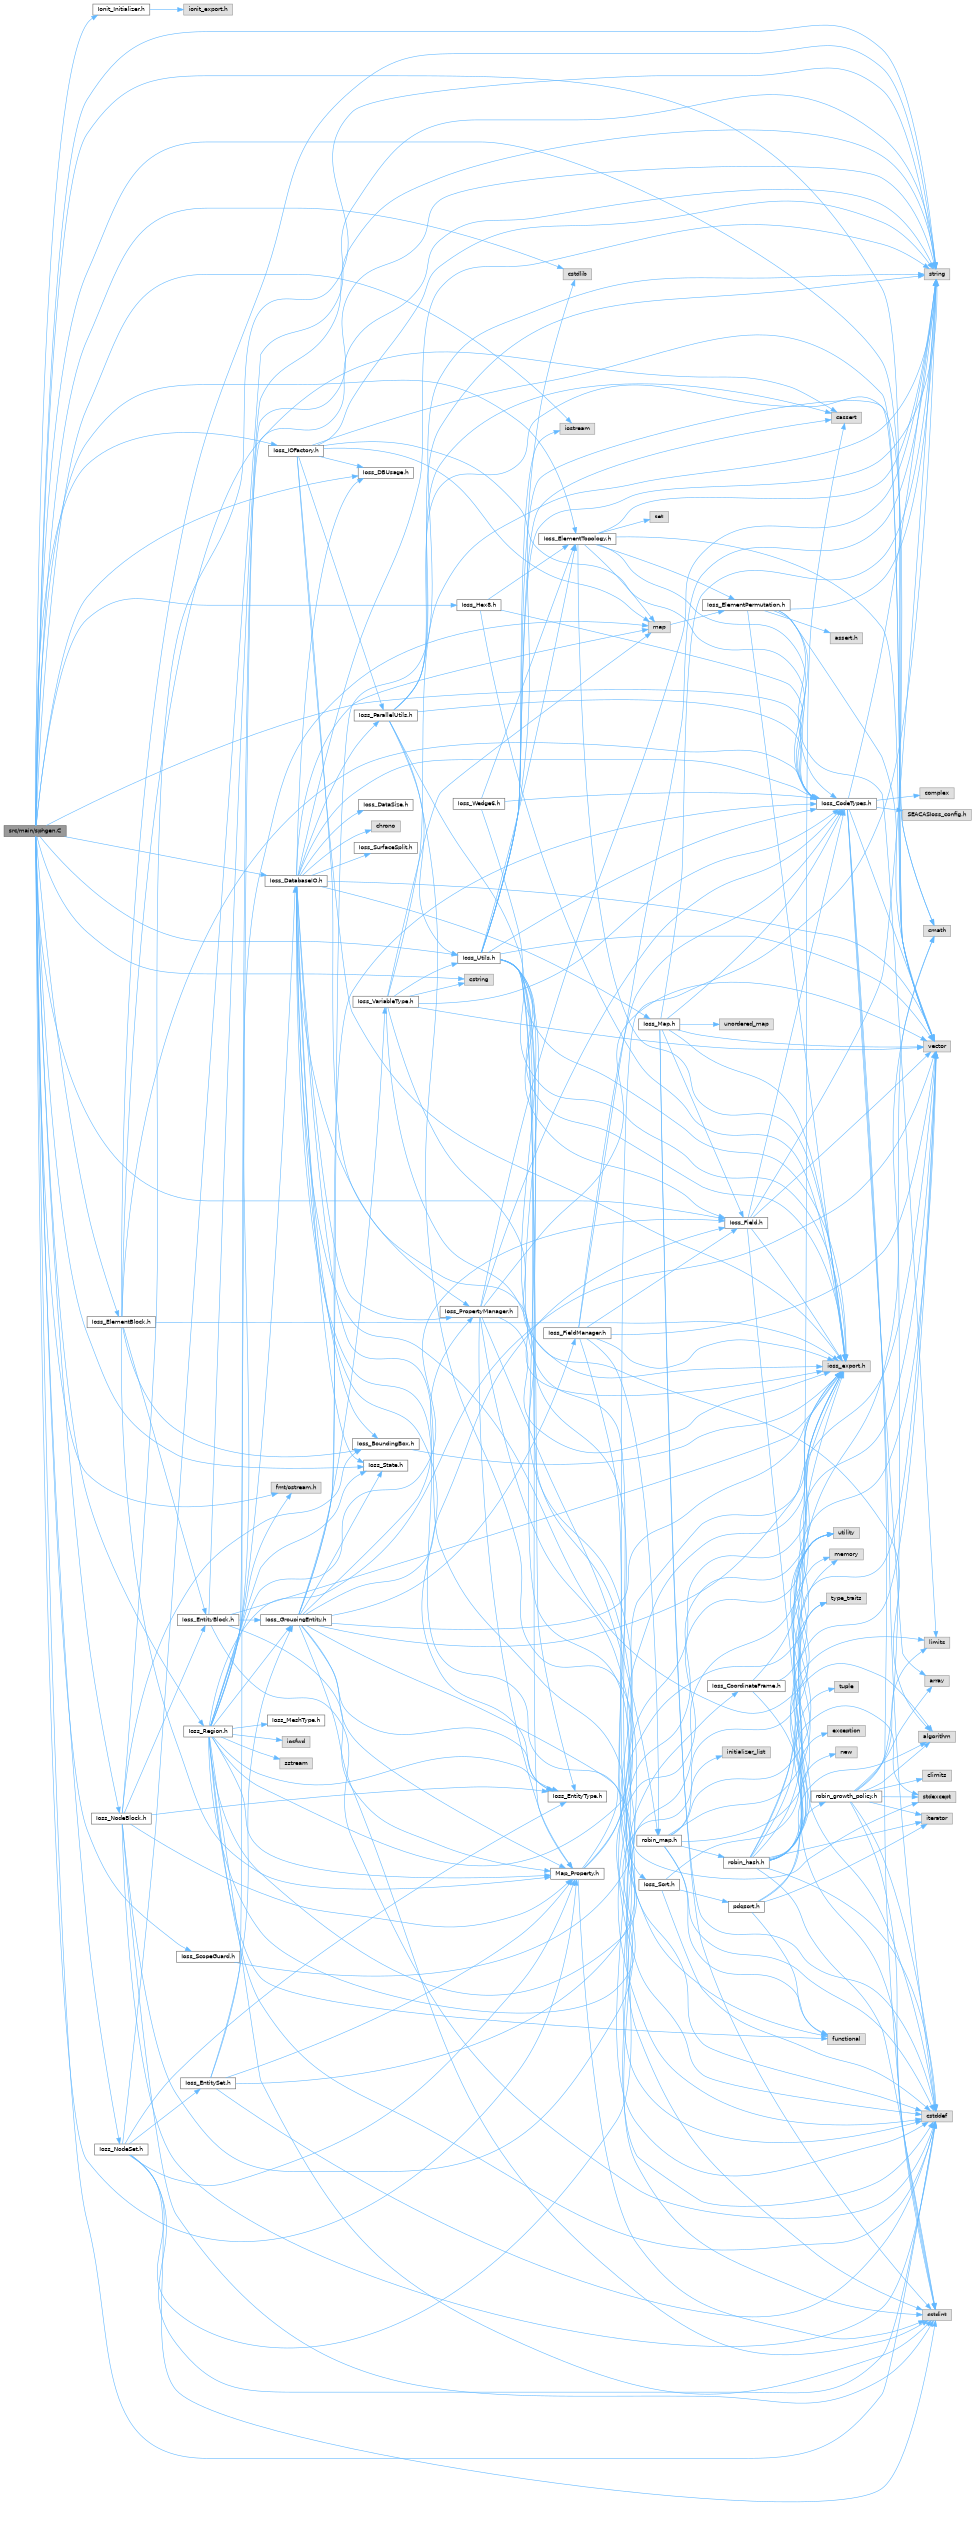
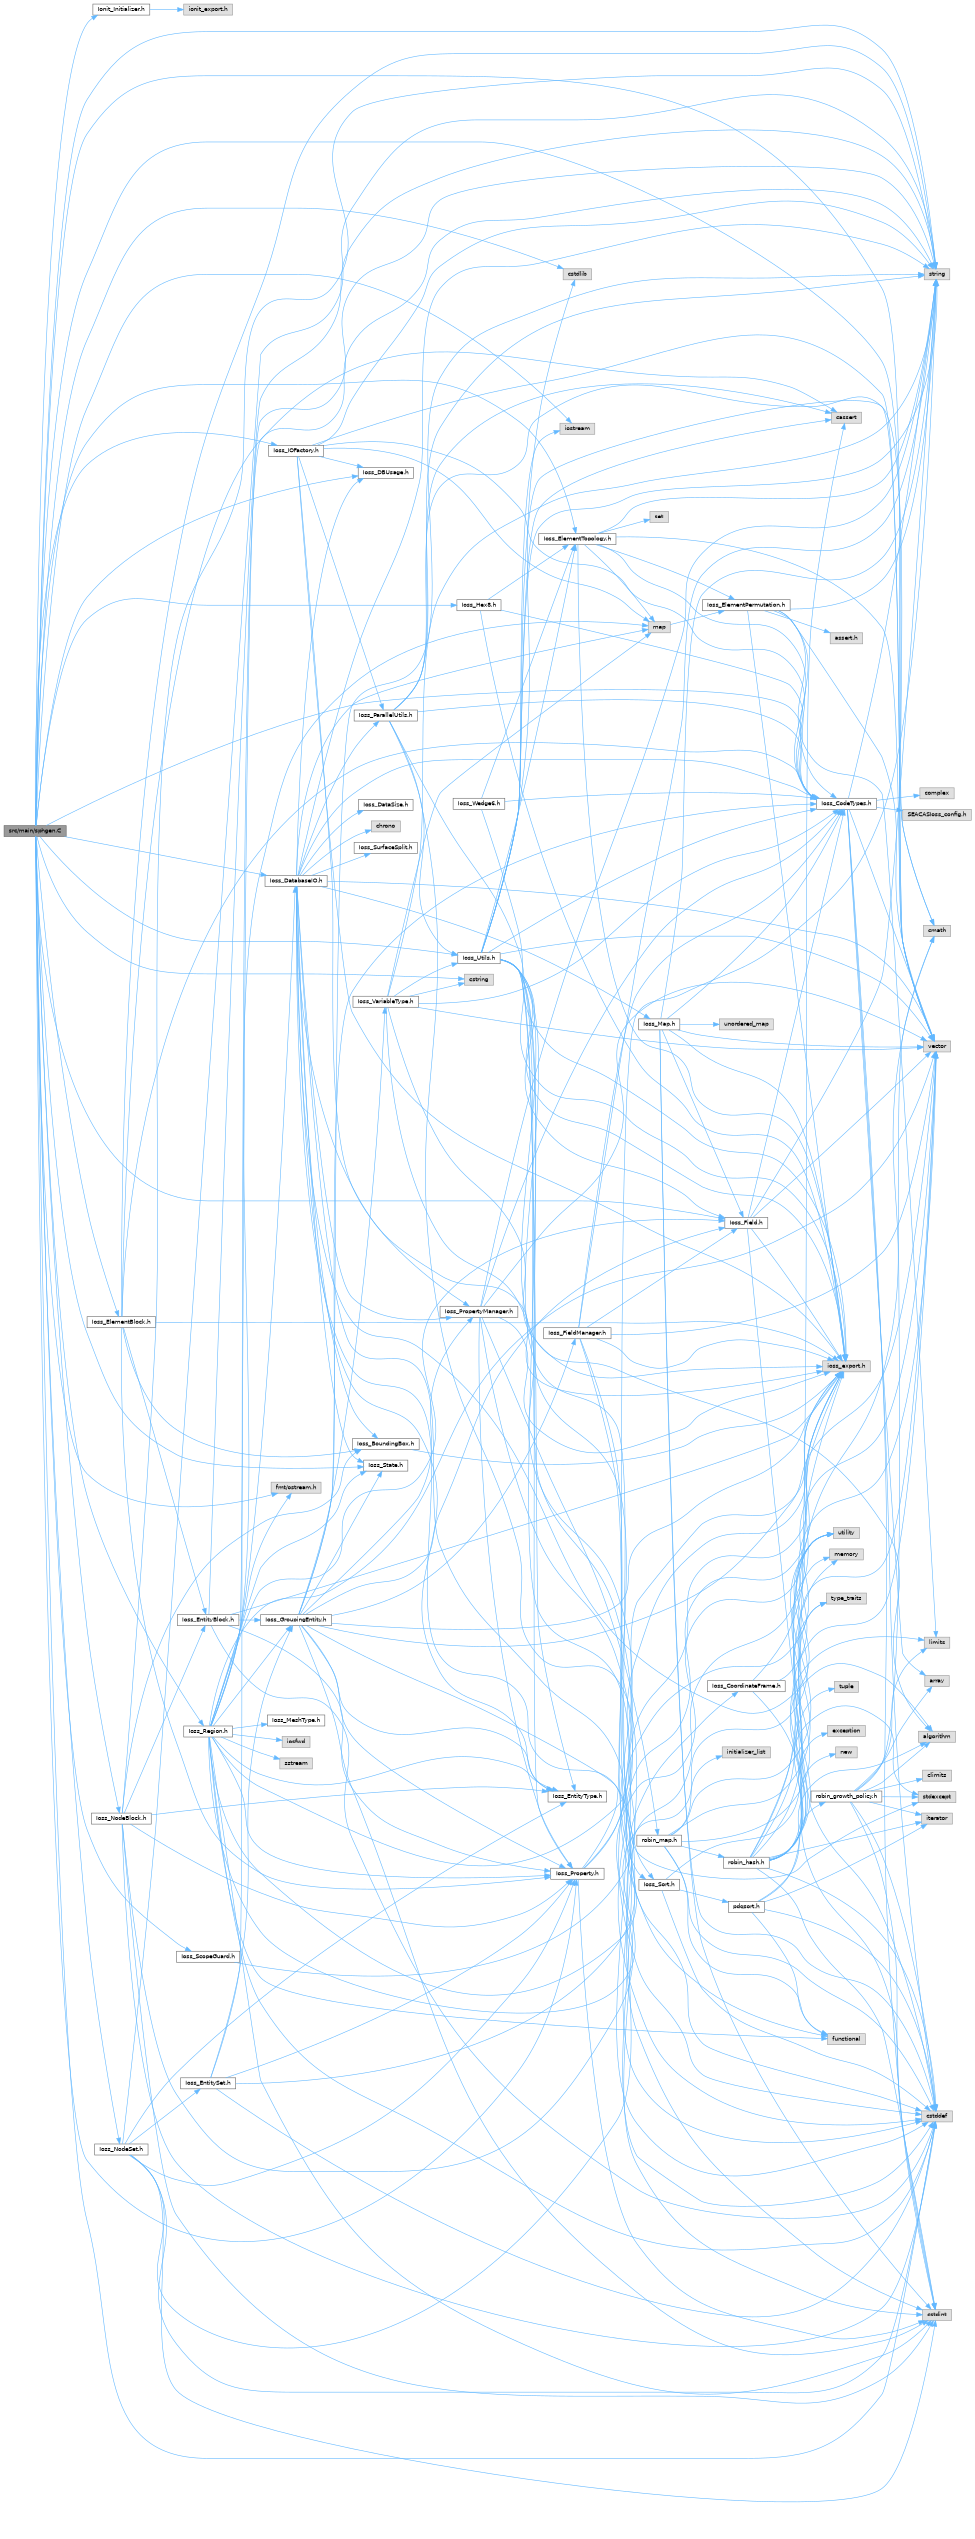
(651, 1576) -> (622, 1606)
(577, 1874) -> (577, 1874)
none -> (884, 1967)
